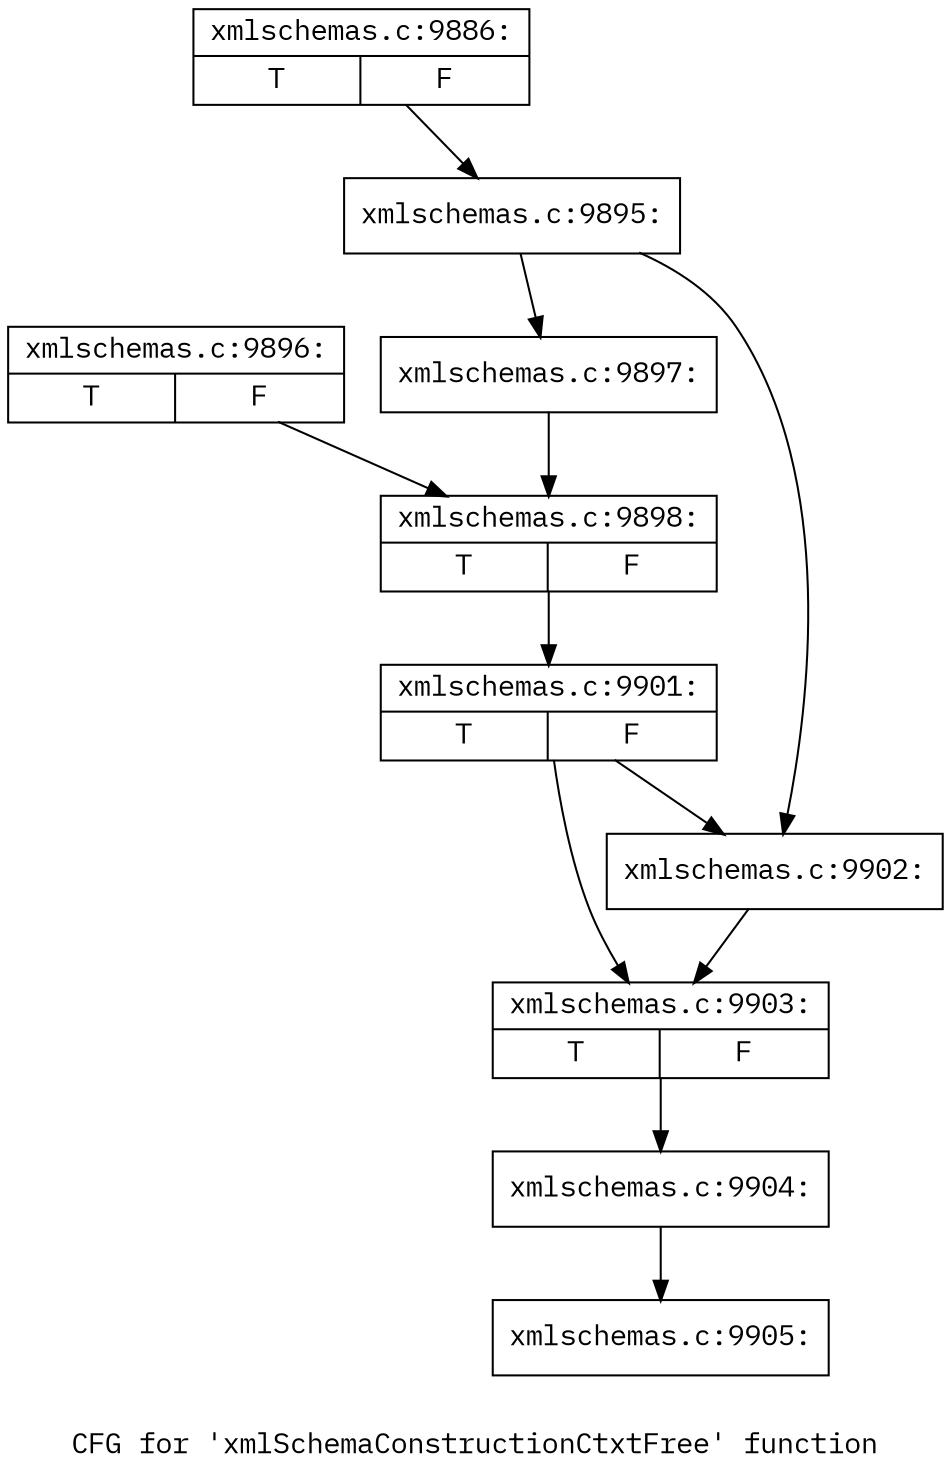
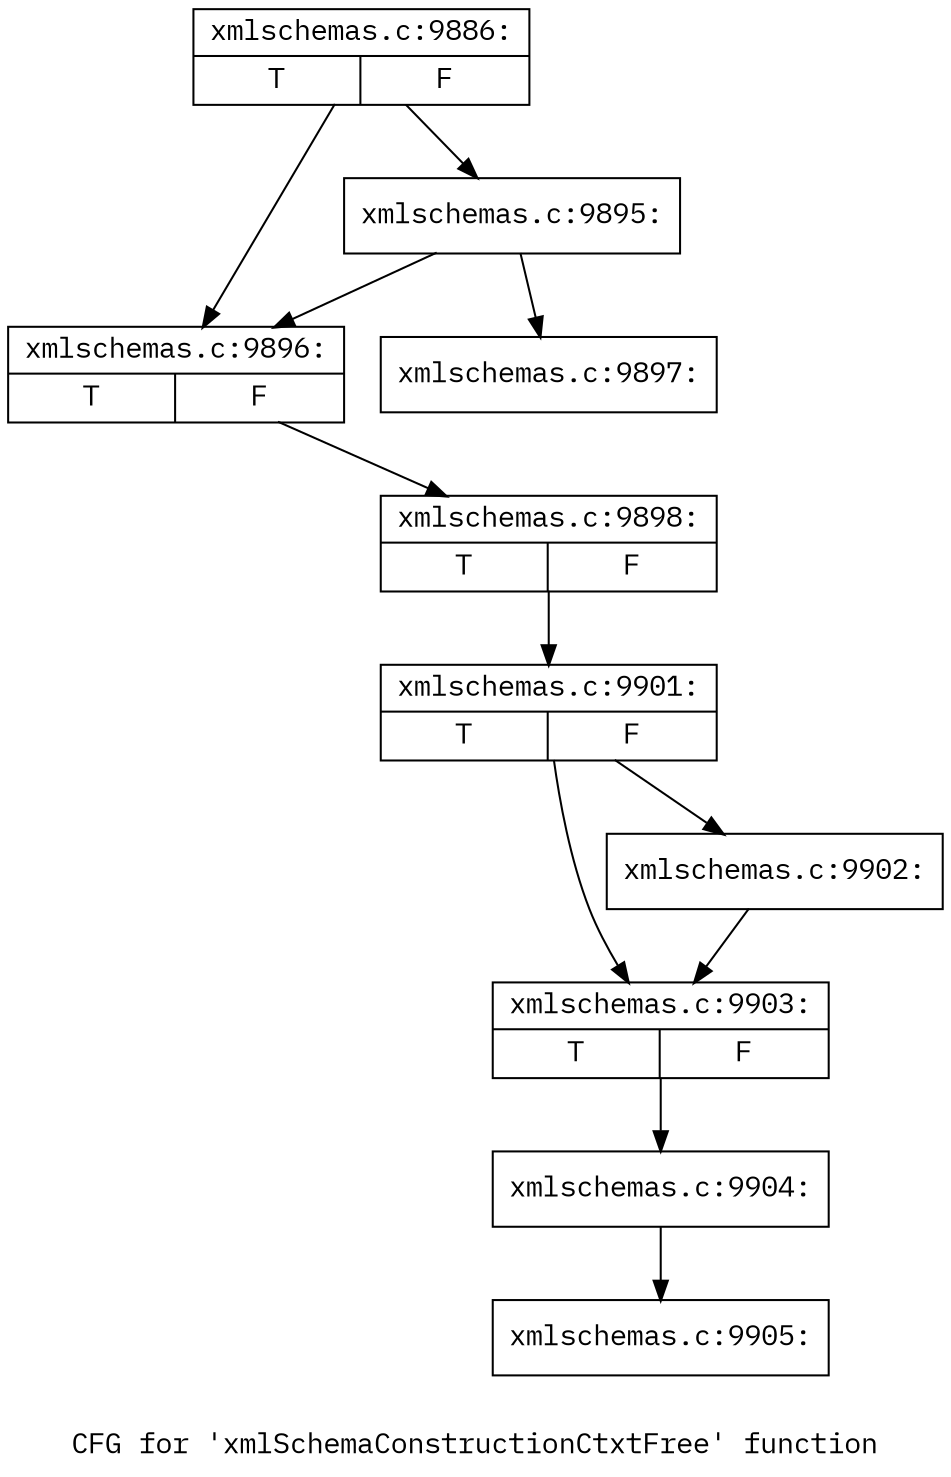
none -> (274, 207)
(549, 444) -> none
(800, 503) -> (364, 286)
